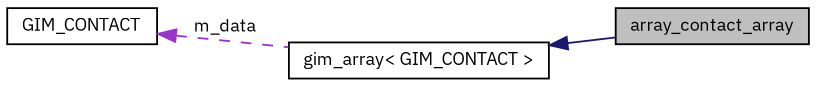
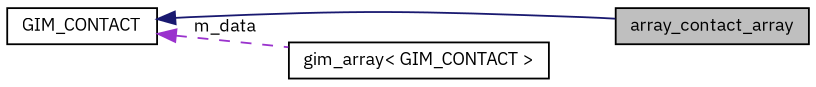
(591, 40) -> (395, 12)
